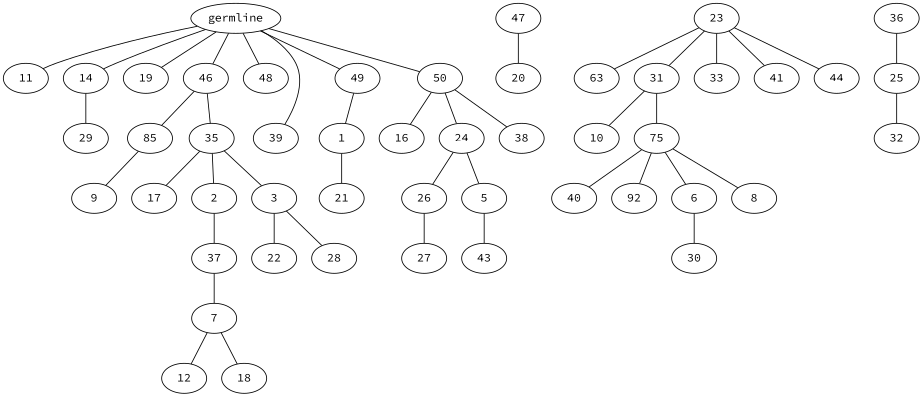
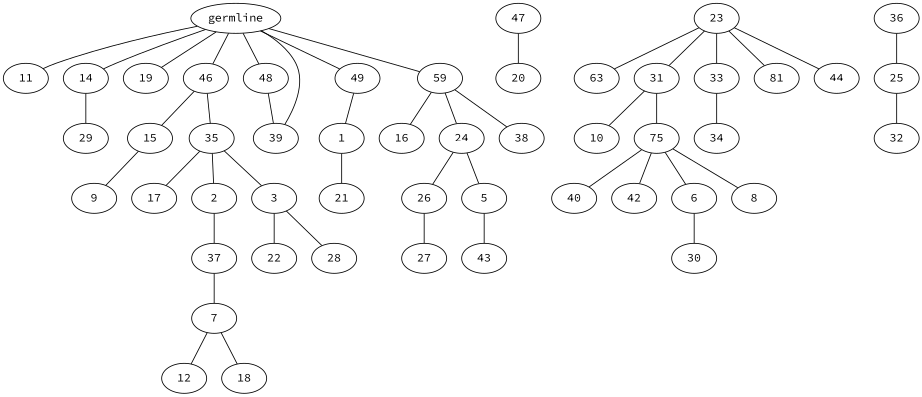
(440, 78) -> (440, 78)
(777, 78) -> (777, 78)
none -> (271, 108)
(150, 138) -> (150, 138)
none -> (717, 138)
(634, 198) -> (634, 198)
